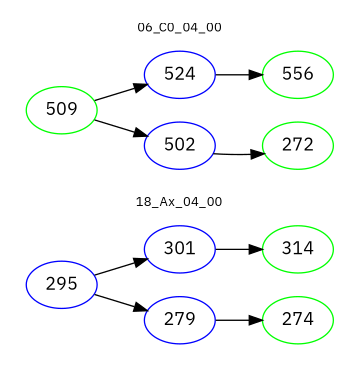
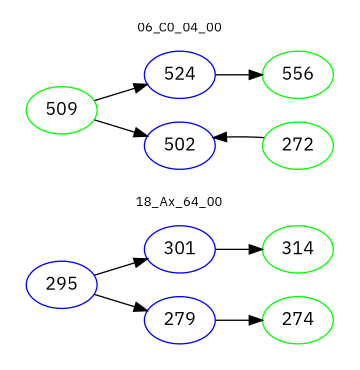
(232, 154) -> (245, 137)
(180, 203) -> (180, 203)
